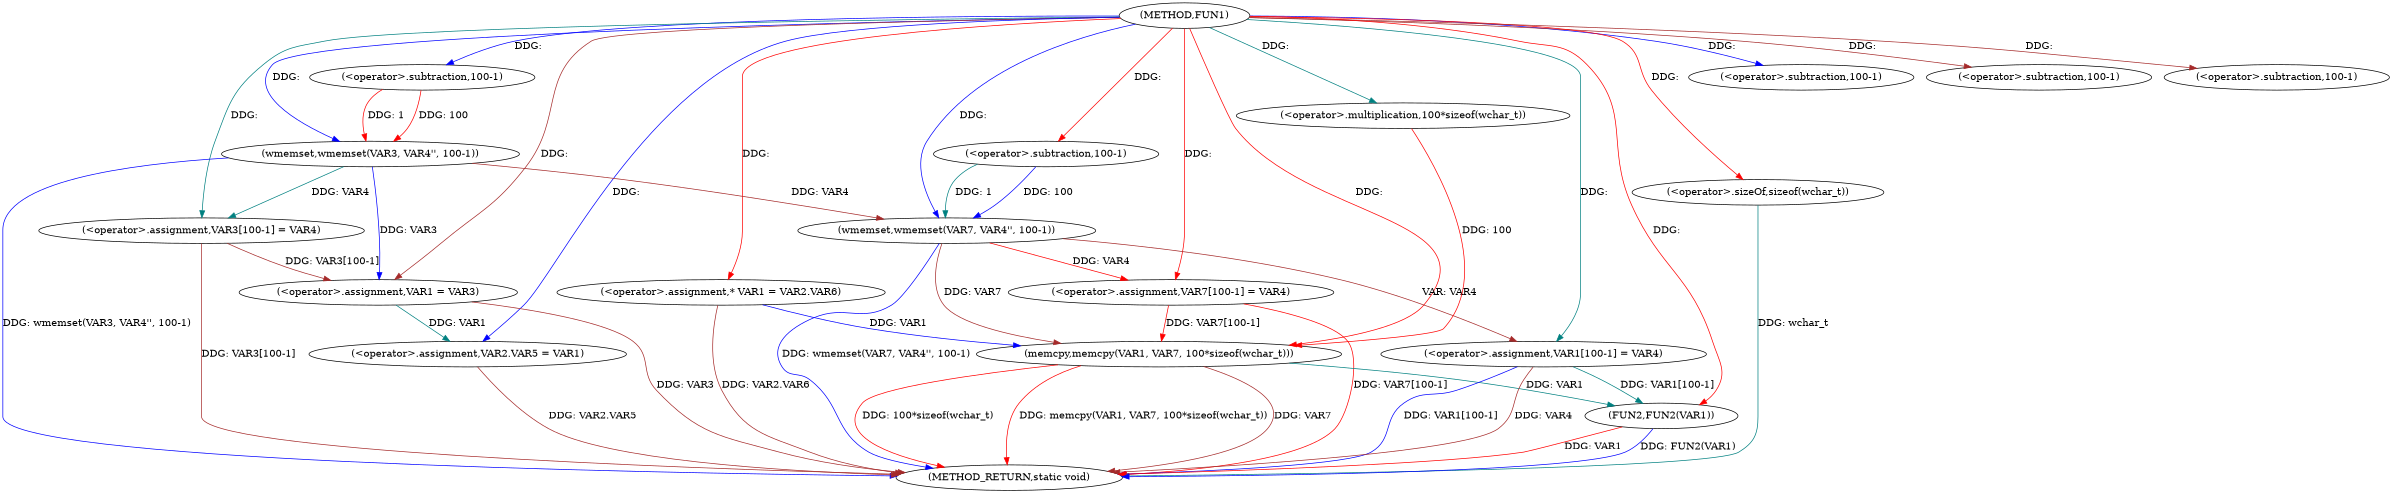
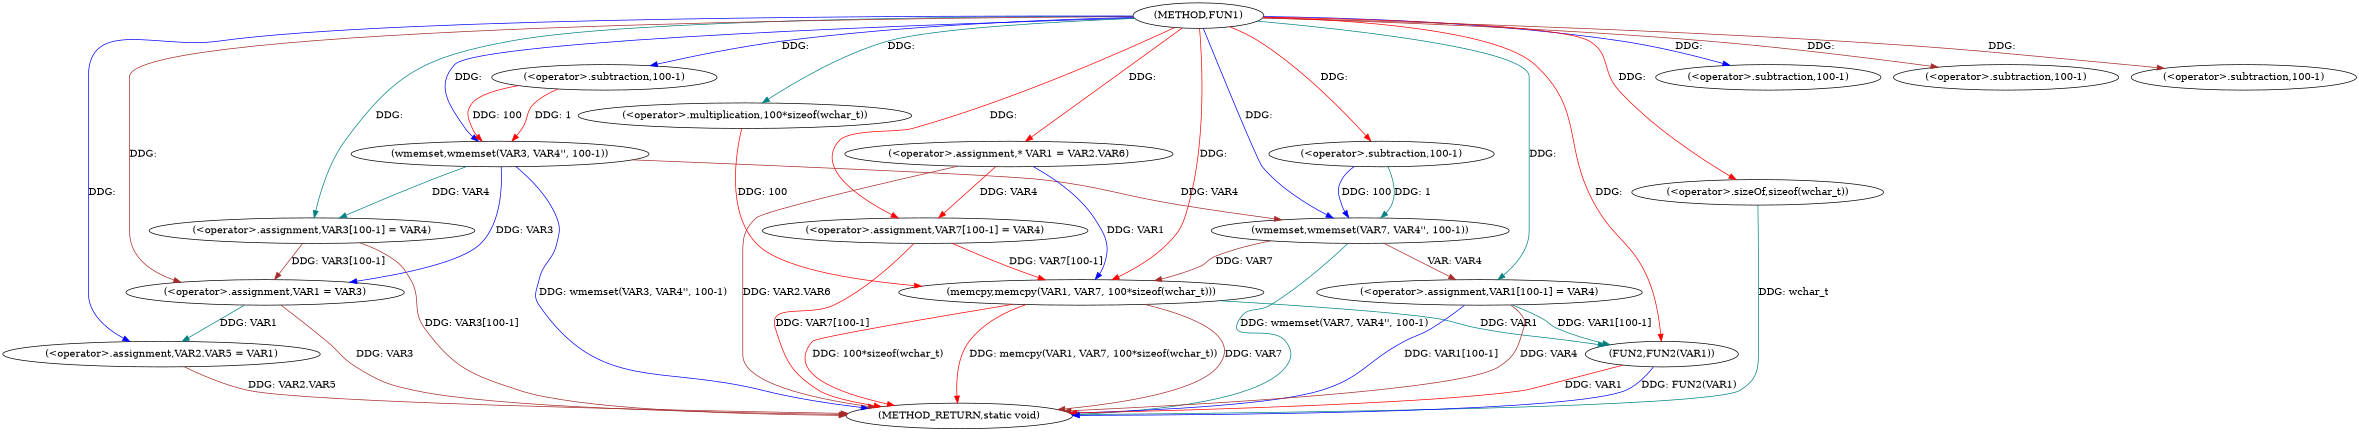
(1055, 261) -> (970, 190)
(779, 347) -> (1288, 363)
